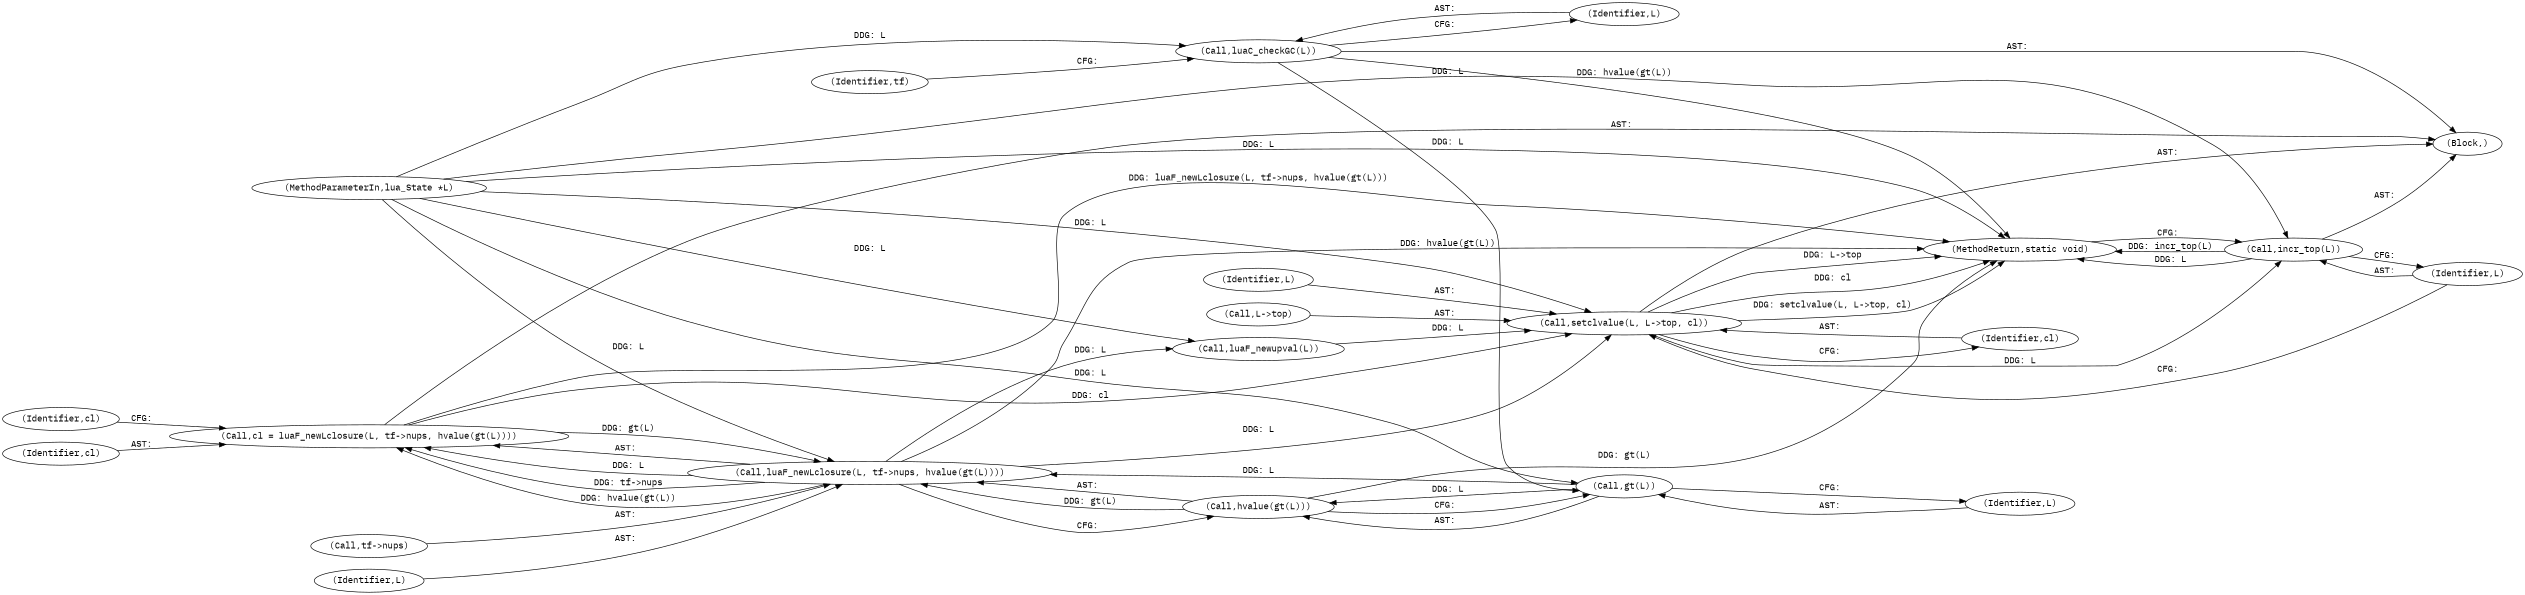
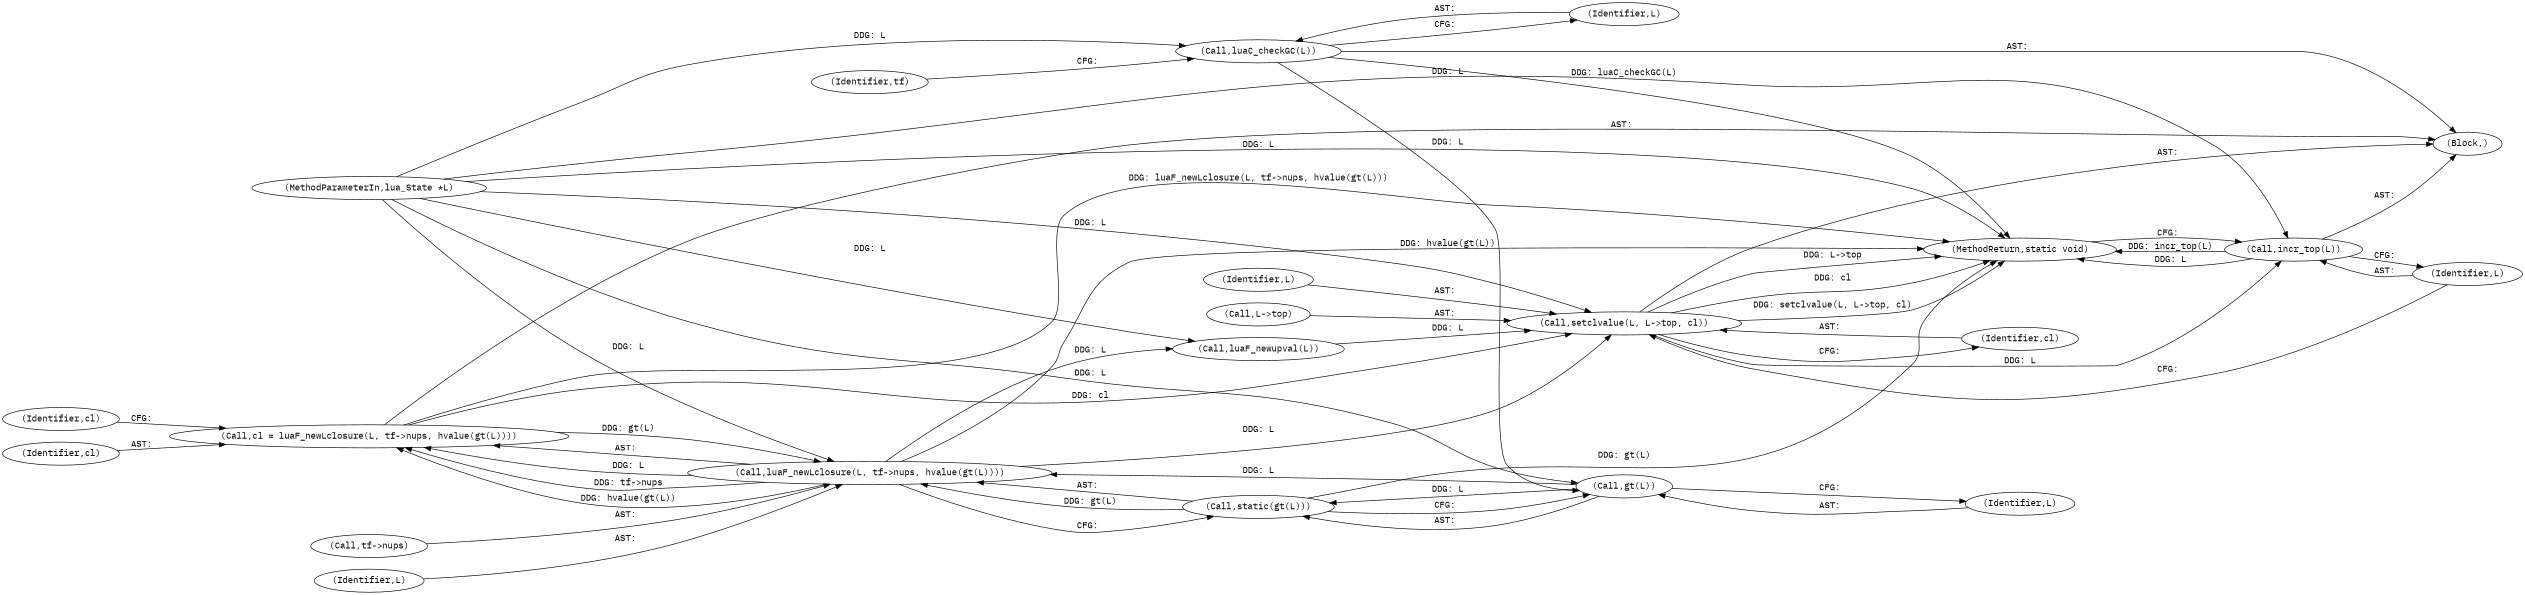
(1624, 73) -> (1624, 73)
(1258, 507) -> (1258, 507)
